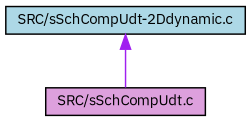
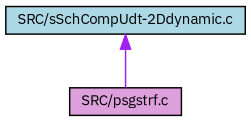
(126, 102) -> (126, 102)
